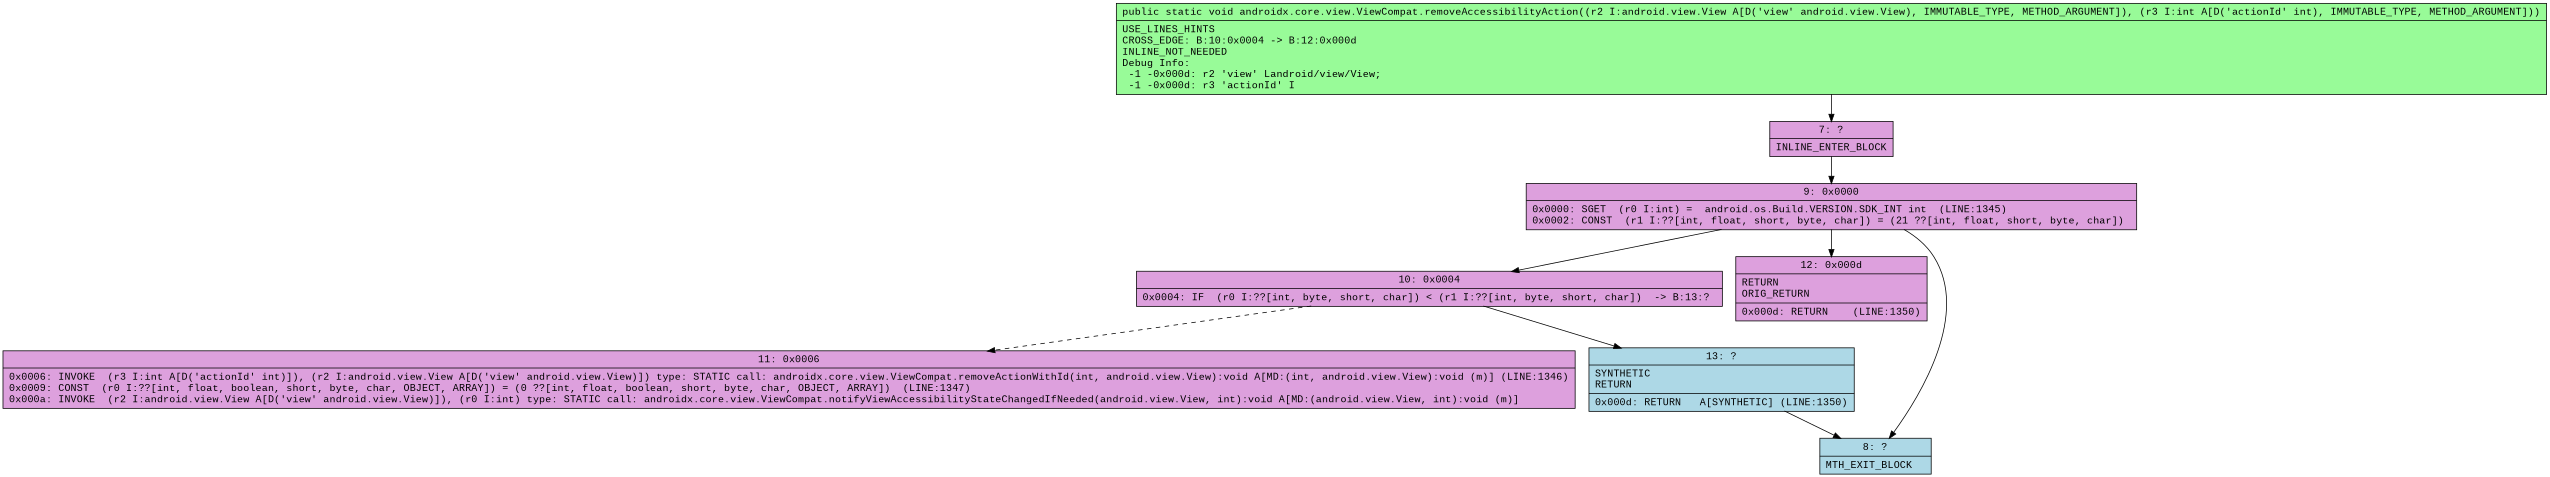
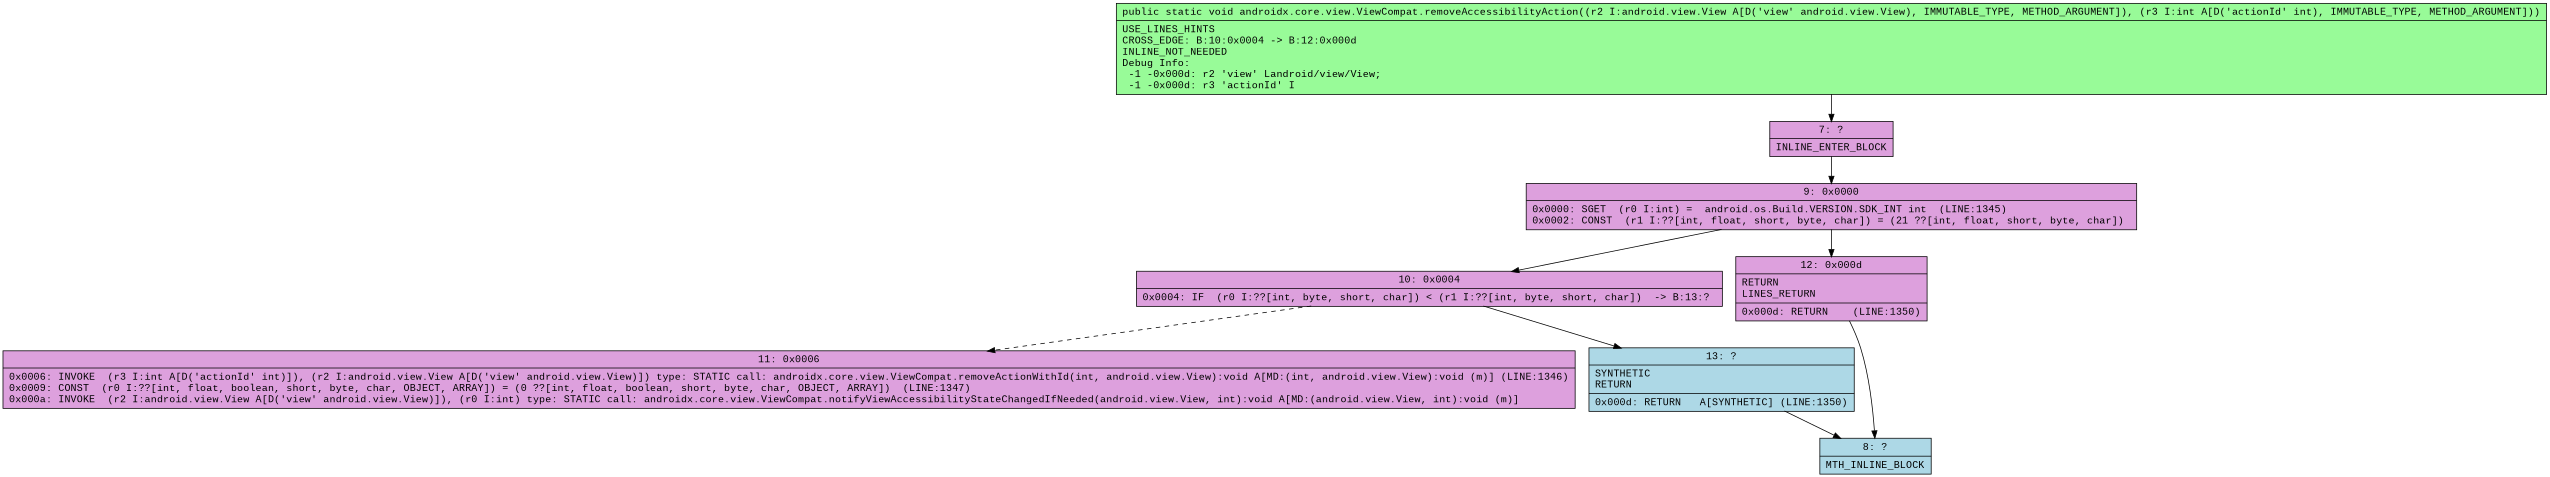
(1776, 294) -> (1779, 294)
(1944, 329) -> (1867, 374)
(1869, 465) -> (1876, 465)
